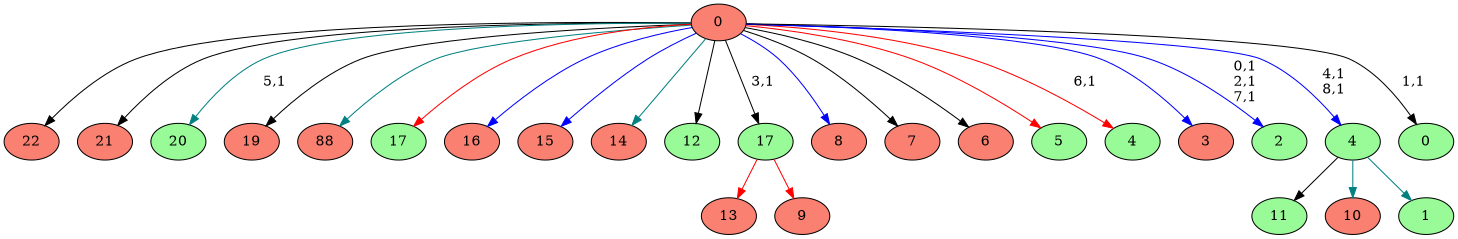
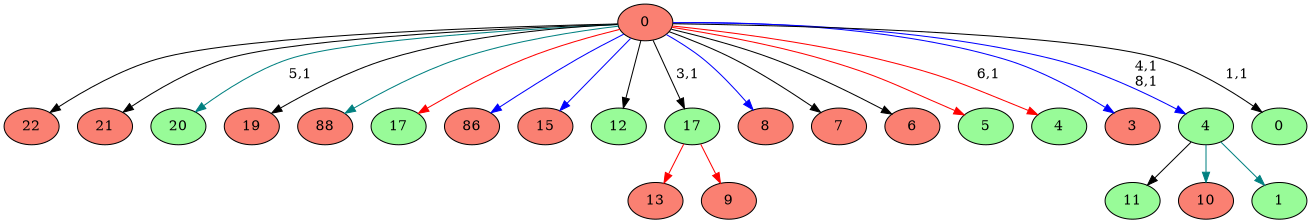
(472, 142) -> (472, 126)
(619, 142) -> none
(1279, 142) -> none
